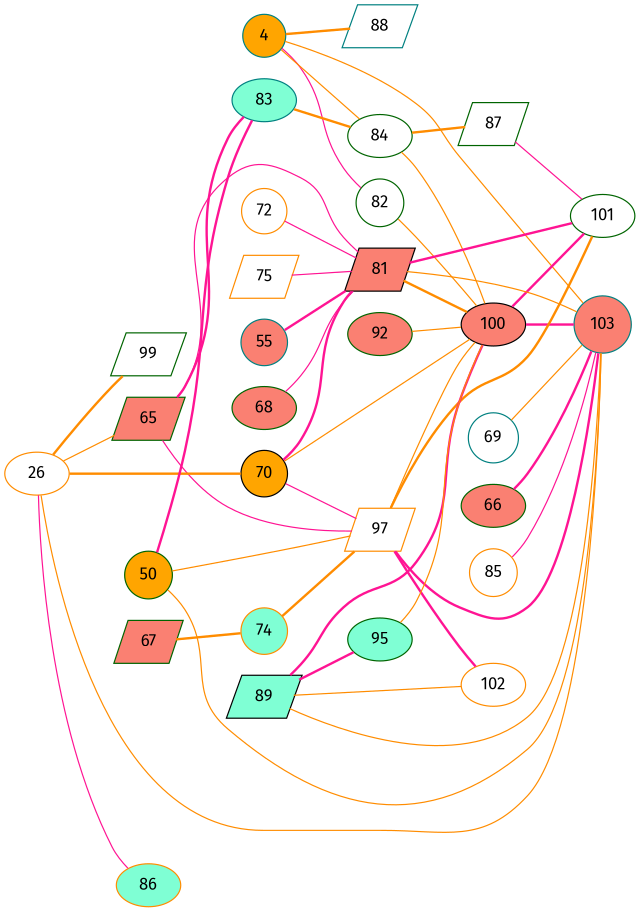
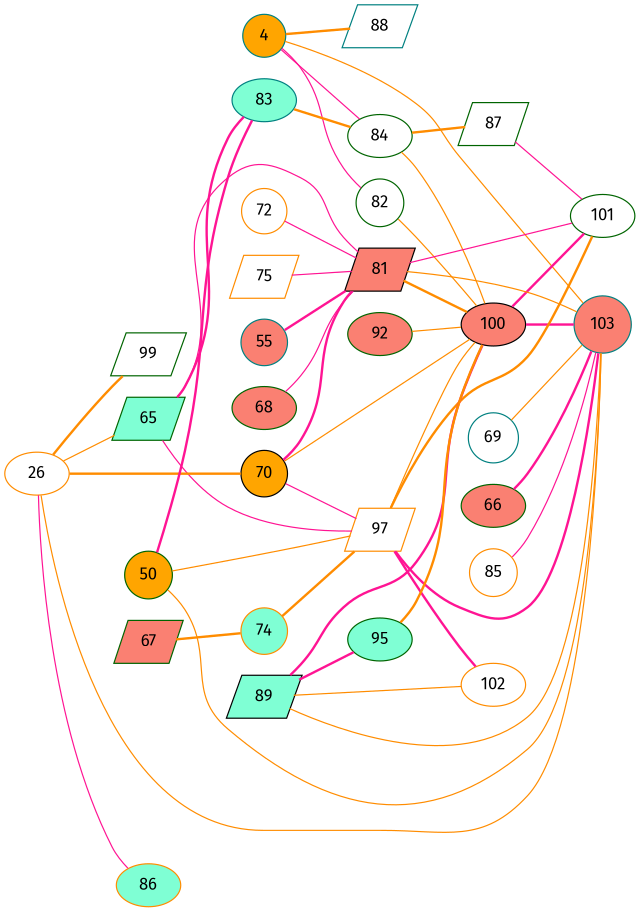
(320, 84) -> (320, 84)
(491, 243) -> (491, 243)
(149, 419) -> (149, 419)
(438, 544) -> (438, 544)
